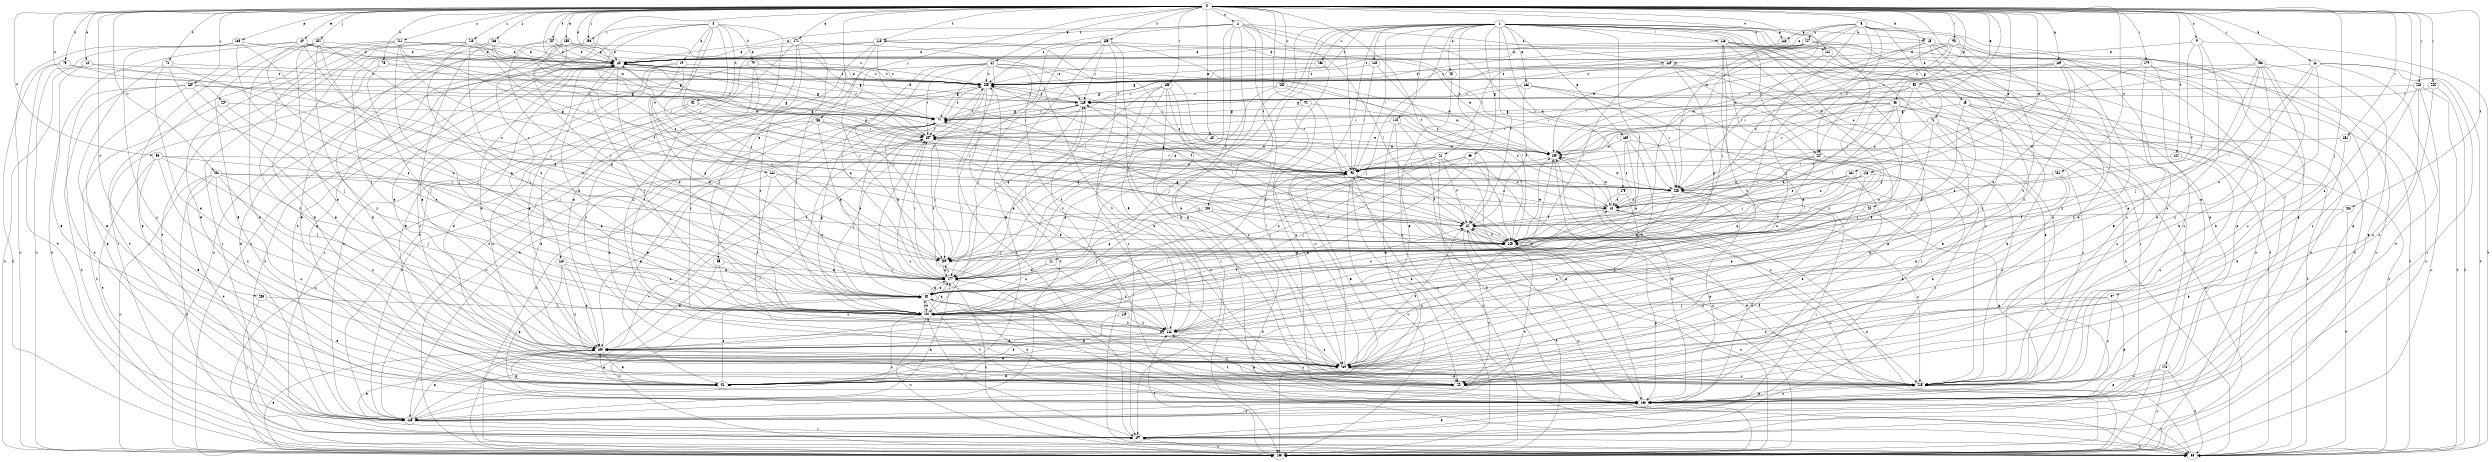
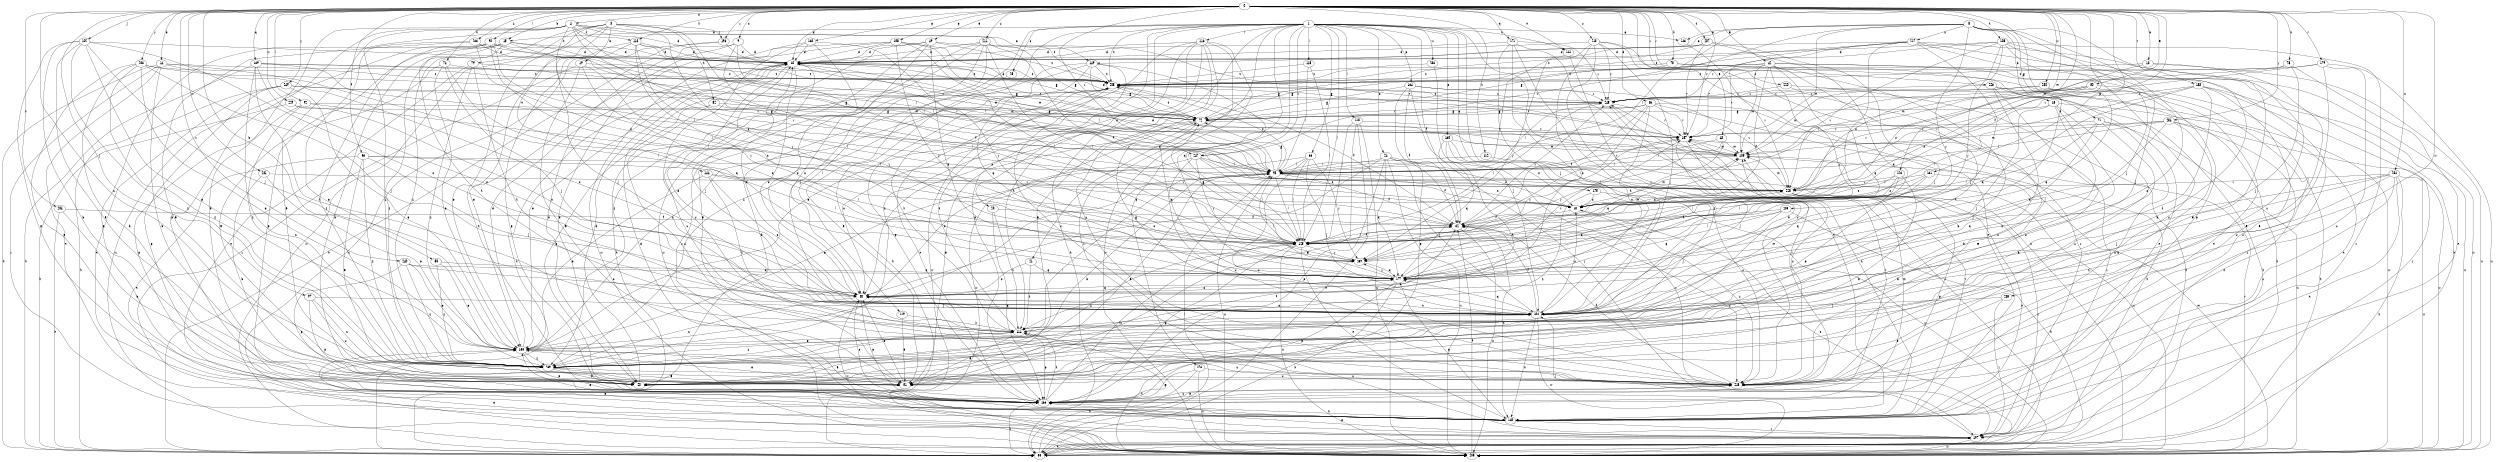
(1386, 52) -> (968, 91)
(2345, 138) -> none
(1784, 182) -> (1966, 182)
(2161, 279) -> (2128, 240)
(980, 350) -> (873, 350)
